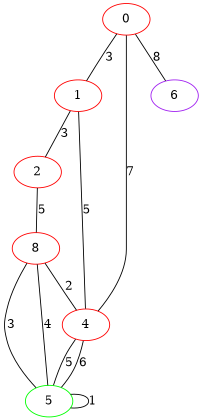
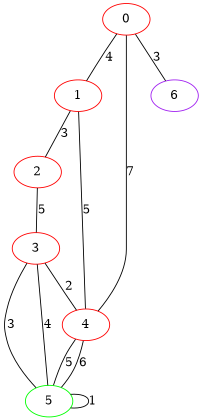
(110, 57) -> (110, 57)
(157, 57) -> (157, 57)
(36, 248) -> (36, 248)
